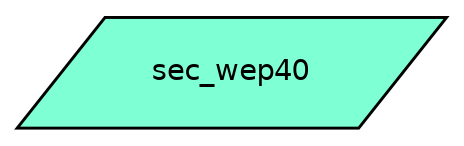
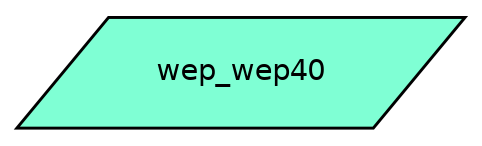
(232, 73) -> (241, 73)
